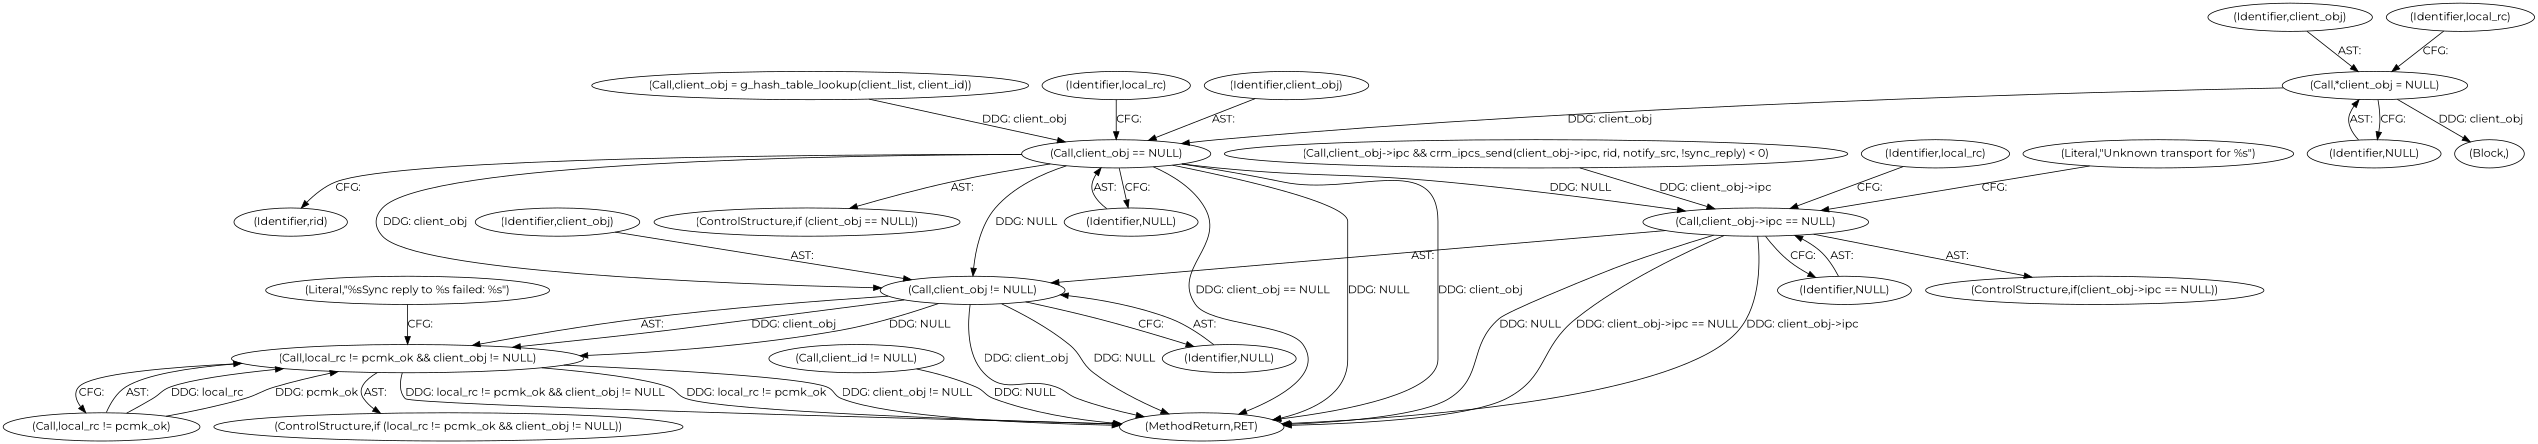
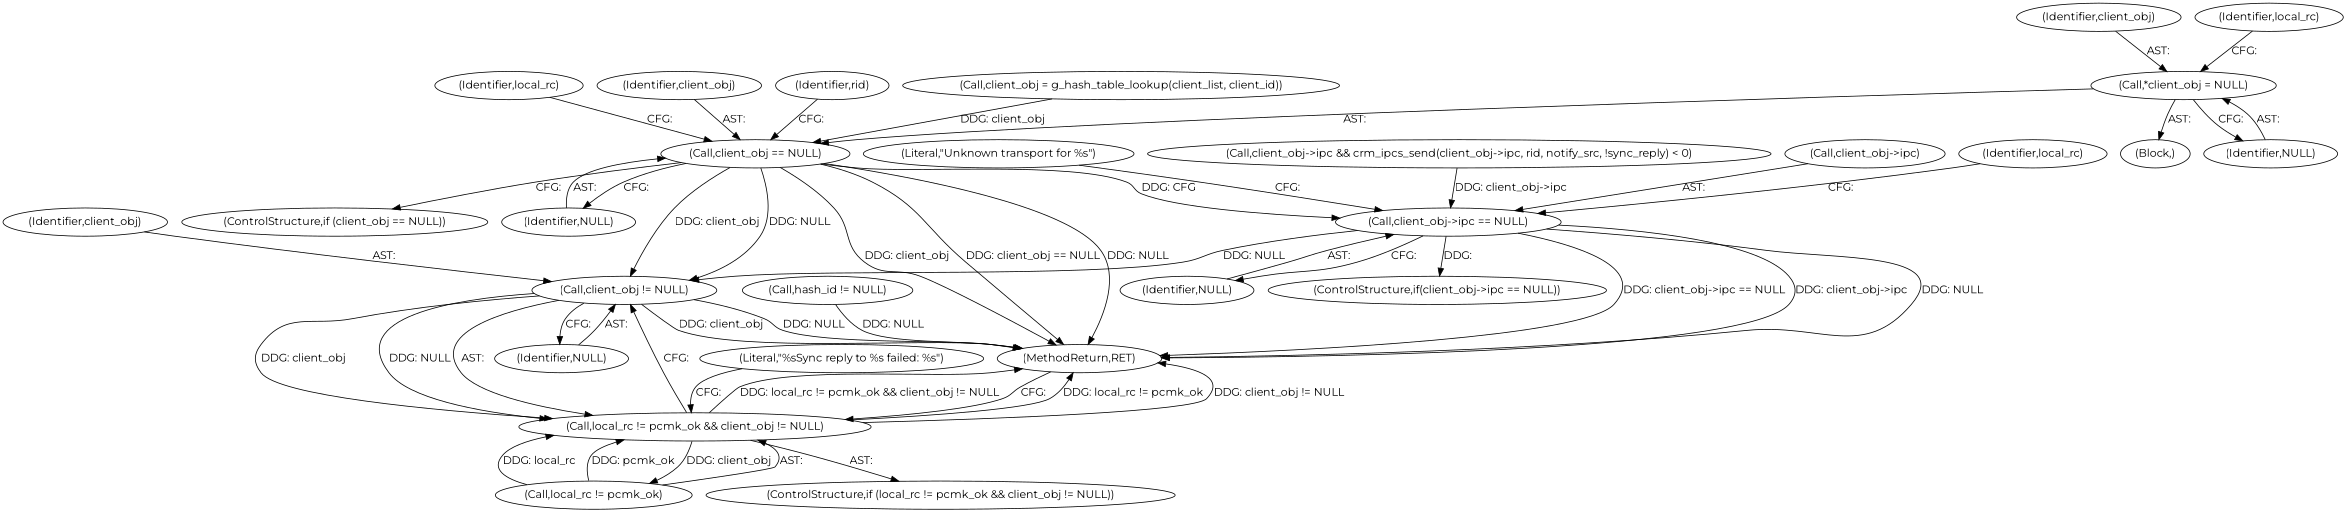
(1610, 120) -> (1356, 120)
(2481, 120) -> (2181, 120)
none -> (1865, 154)
(660, 158) -> (797, 117)
(964, 188) -> (550, 188)
(1580, 188) -> (1169, 188)
(1425, 256) -> (1254, 256)
(1959, 256) -> (1459, 256)
(856, 359) -> (828, 290)
none -> (659, 363)
(93, 393) -> (729, 461)
none -> (966, 407)
